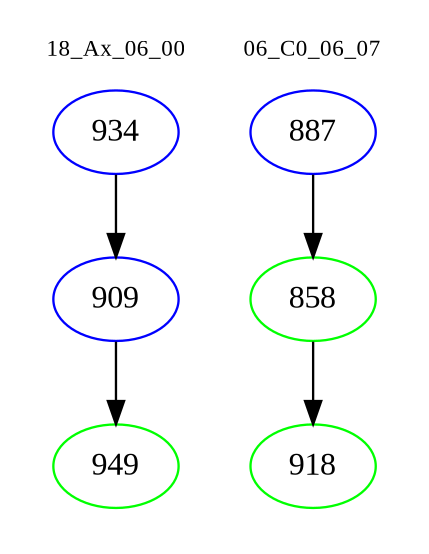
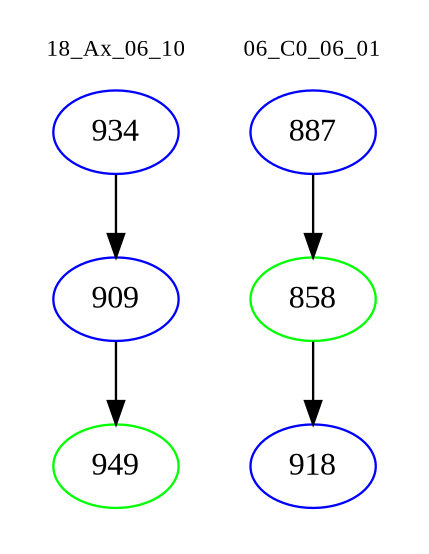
(117, 50) -> (117, 50)
(313, 50) -> (313, 50)
(313, 466) -> (313, 466)
